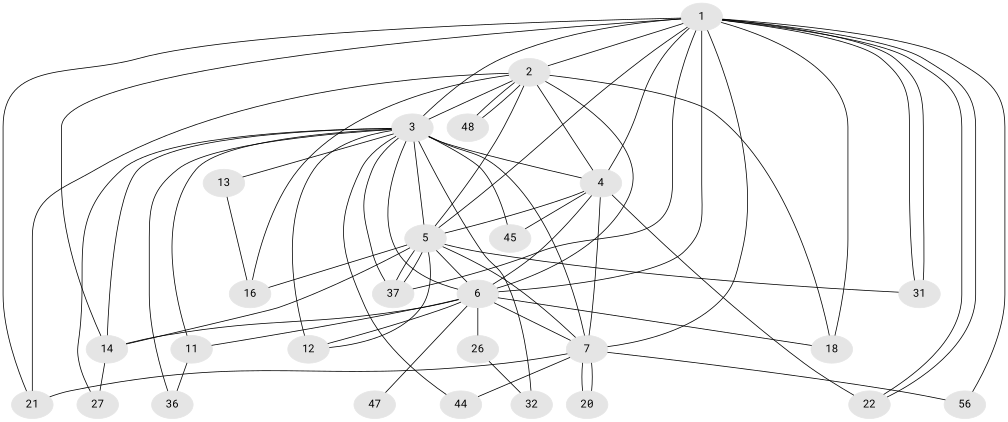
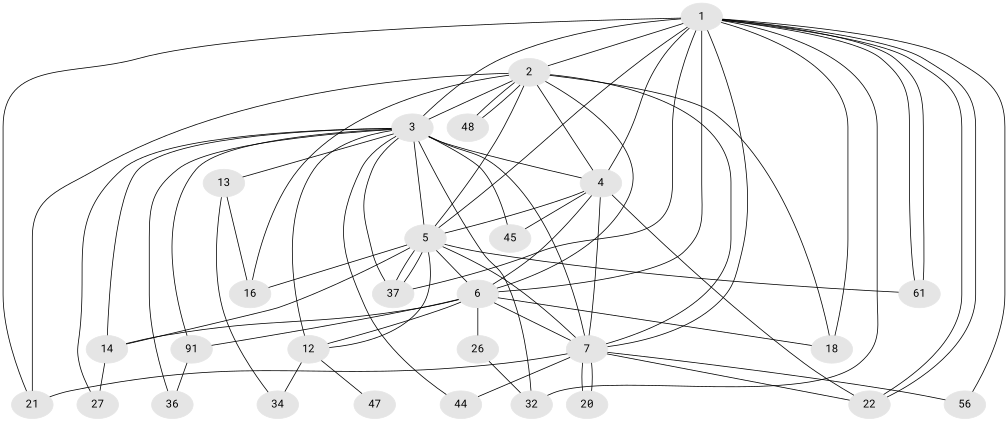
(257, 62) -> (877, 305)
none -> (731, 183)
(390, 232) -> none
(919, 294) -> (919, 294)
(192, 349) -> (192, 349)
(426, 349) -> (342, 377)
none -> (728, 377)
none -> (278, 405)
